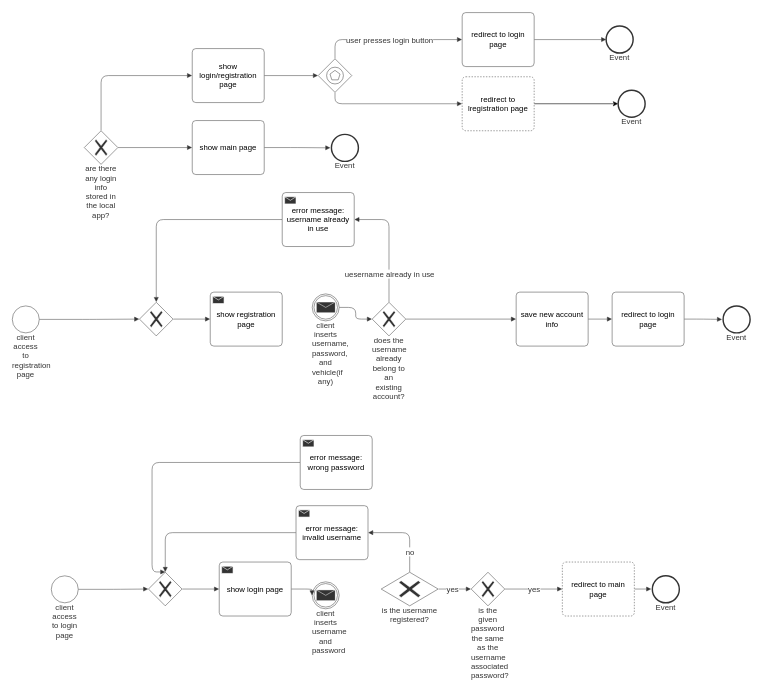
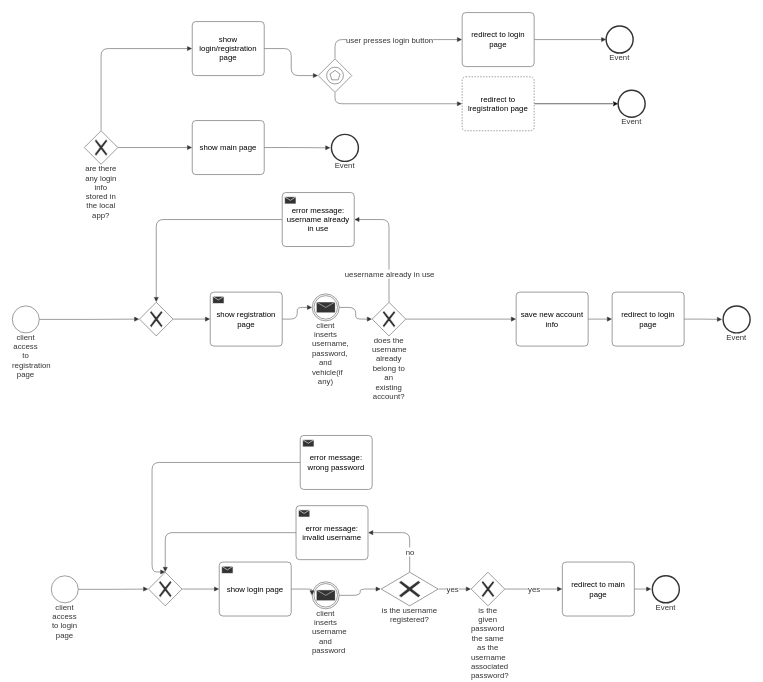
(228, 75) -> (228, 48)
none -> (306, 307)
none -> (375, 589)
(599, 589) -> (599, 589)
